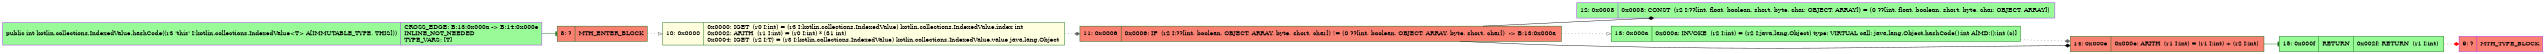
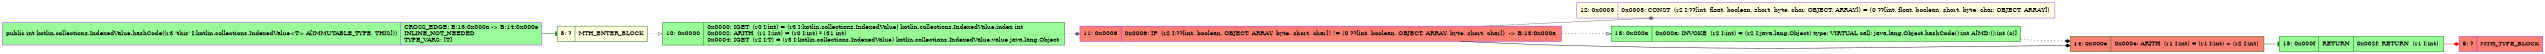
(1816, 10) -> (1816, 10)
(1566, 22) -> (1566, 22)
(602, 34) -> (602, 34)
(864, 34) -> (864, 34)
(1321, 34) -> (1321, 34)
(1584, 34) -> (1584, 34)
(2043, 40) -> (2043, 40)
(2449, 44) -> (2449, 44)
